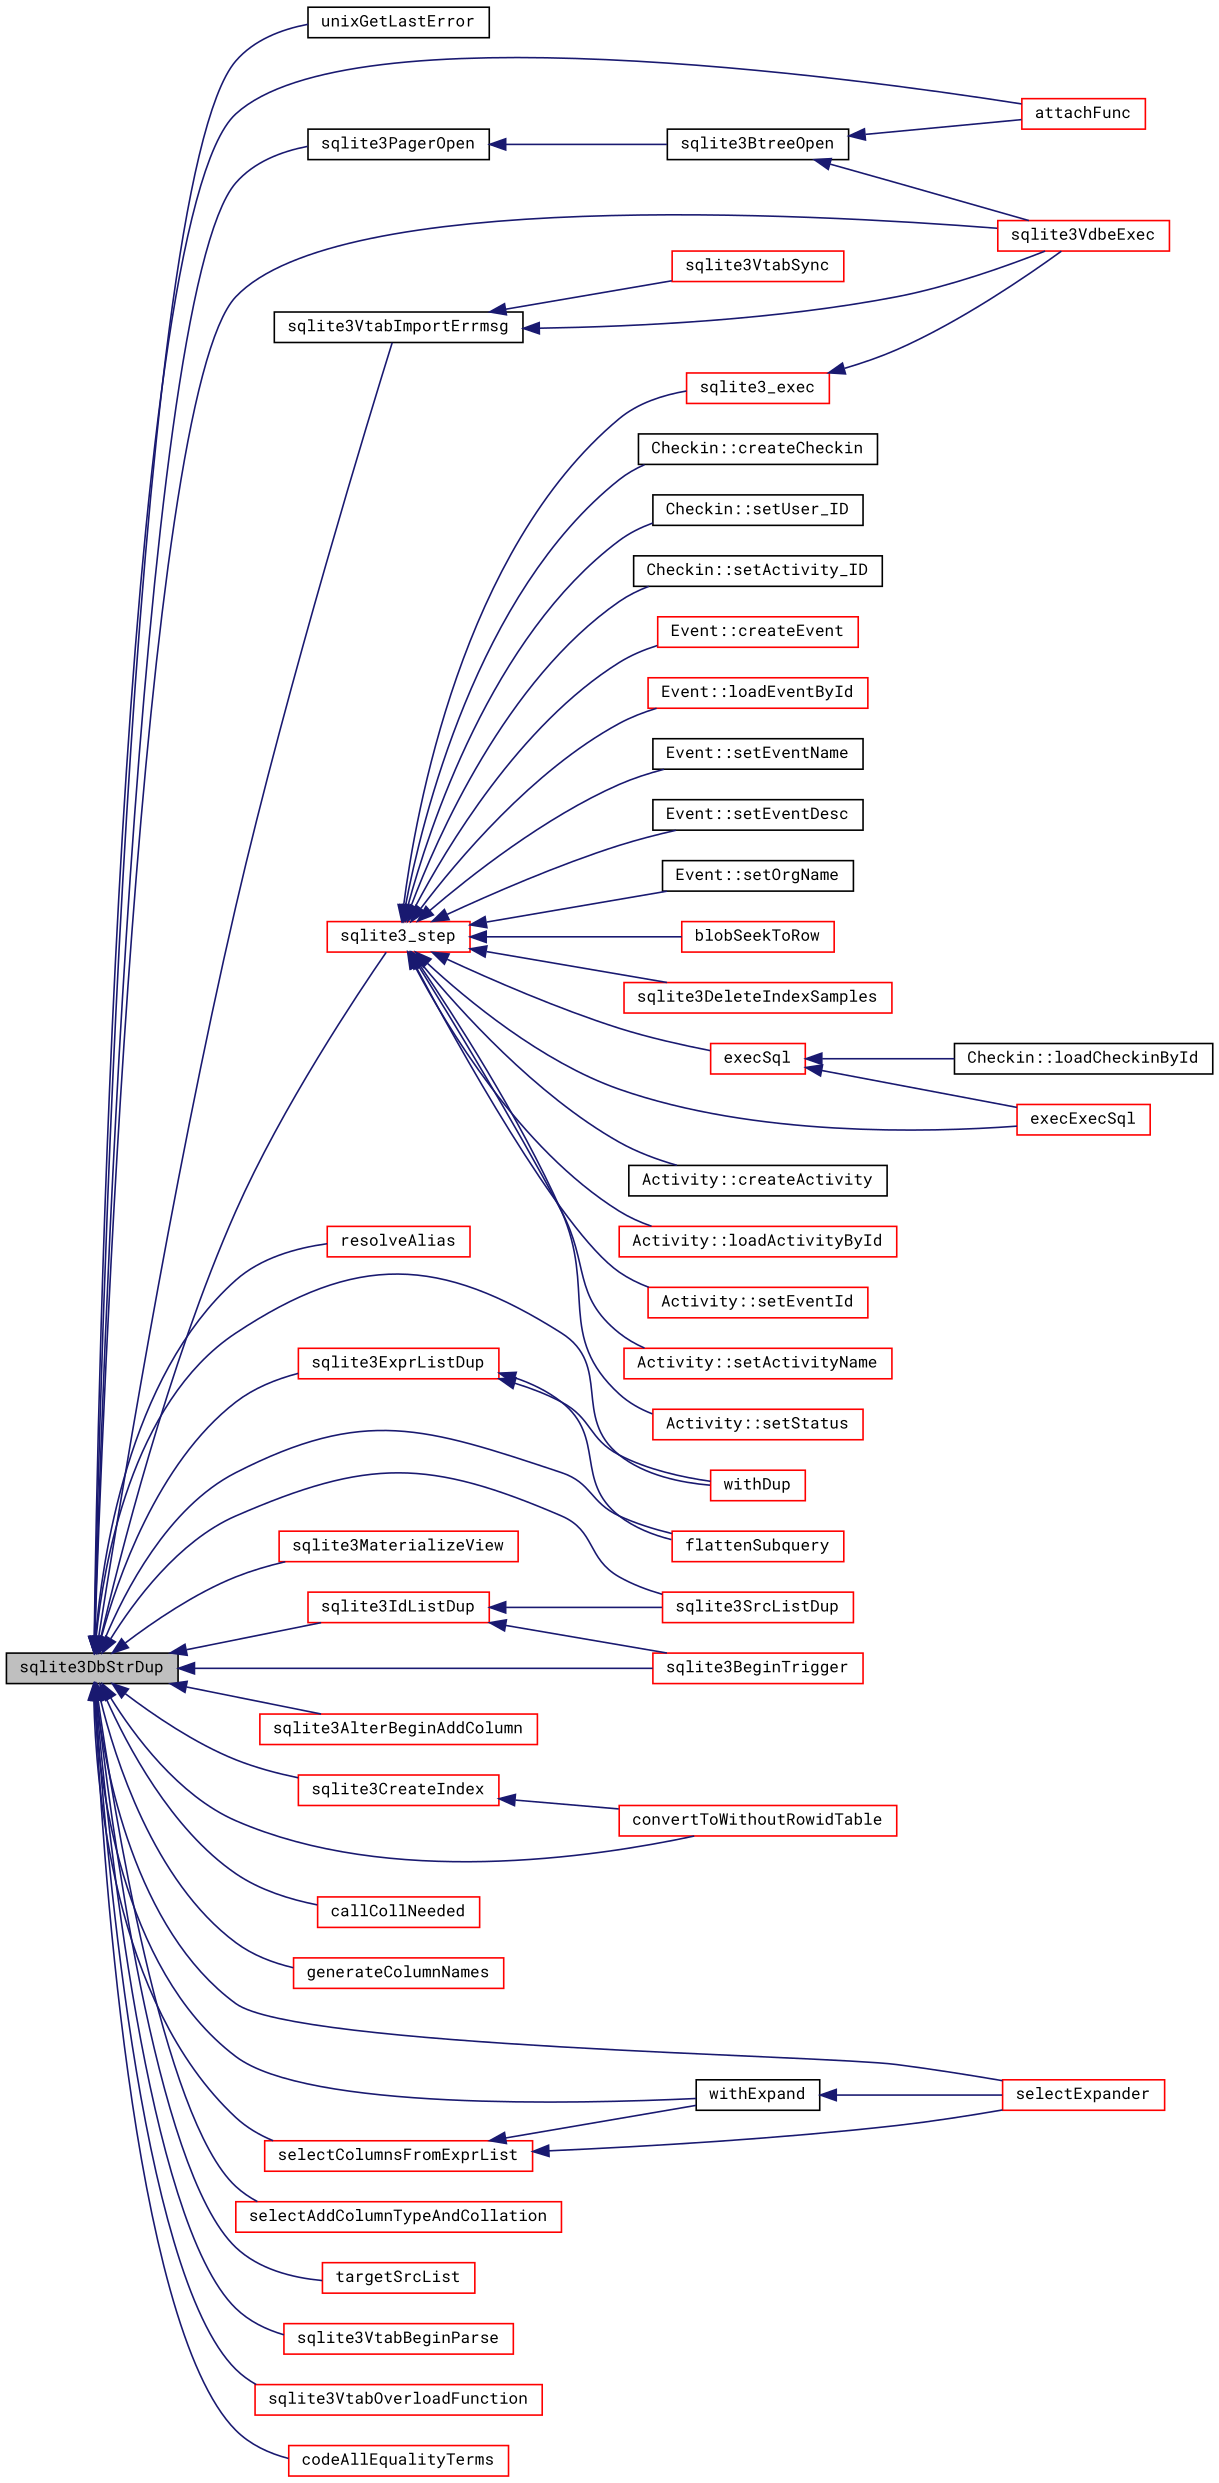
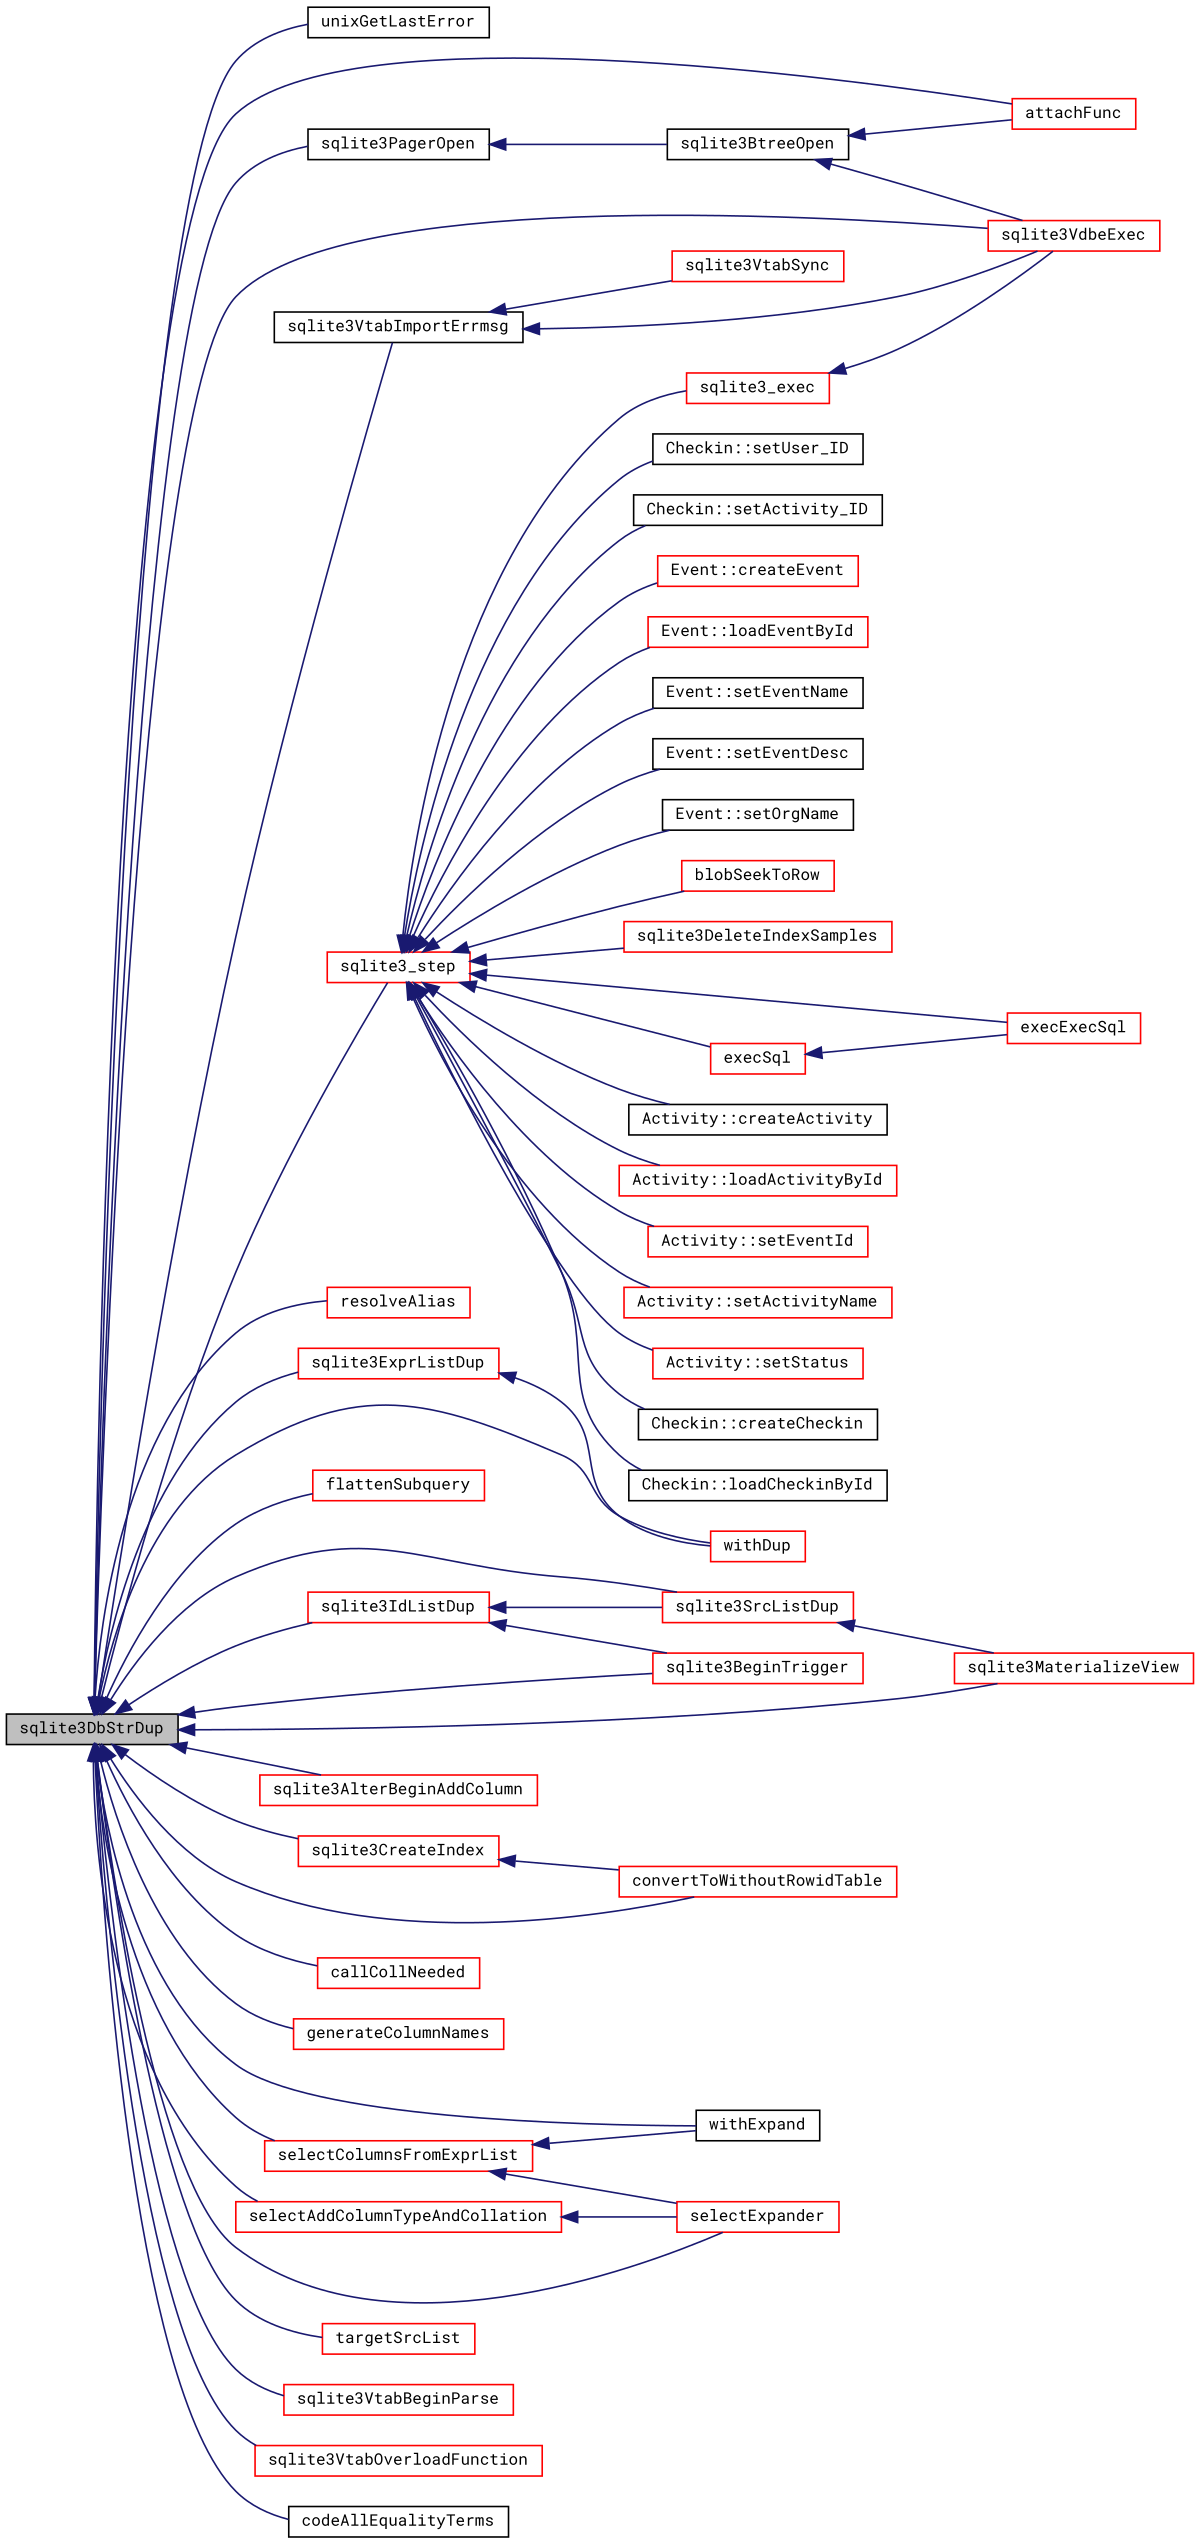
(888, 1059) -> (578, 1360)
(591, 1461) -> none
none -> (924, 1639)
(919, 2095) -> (627, 2217)
(399, 2461) -> (399, 2522)
